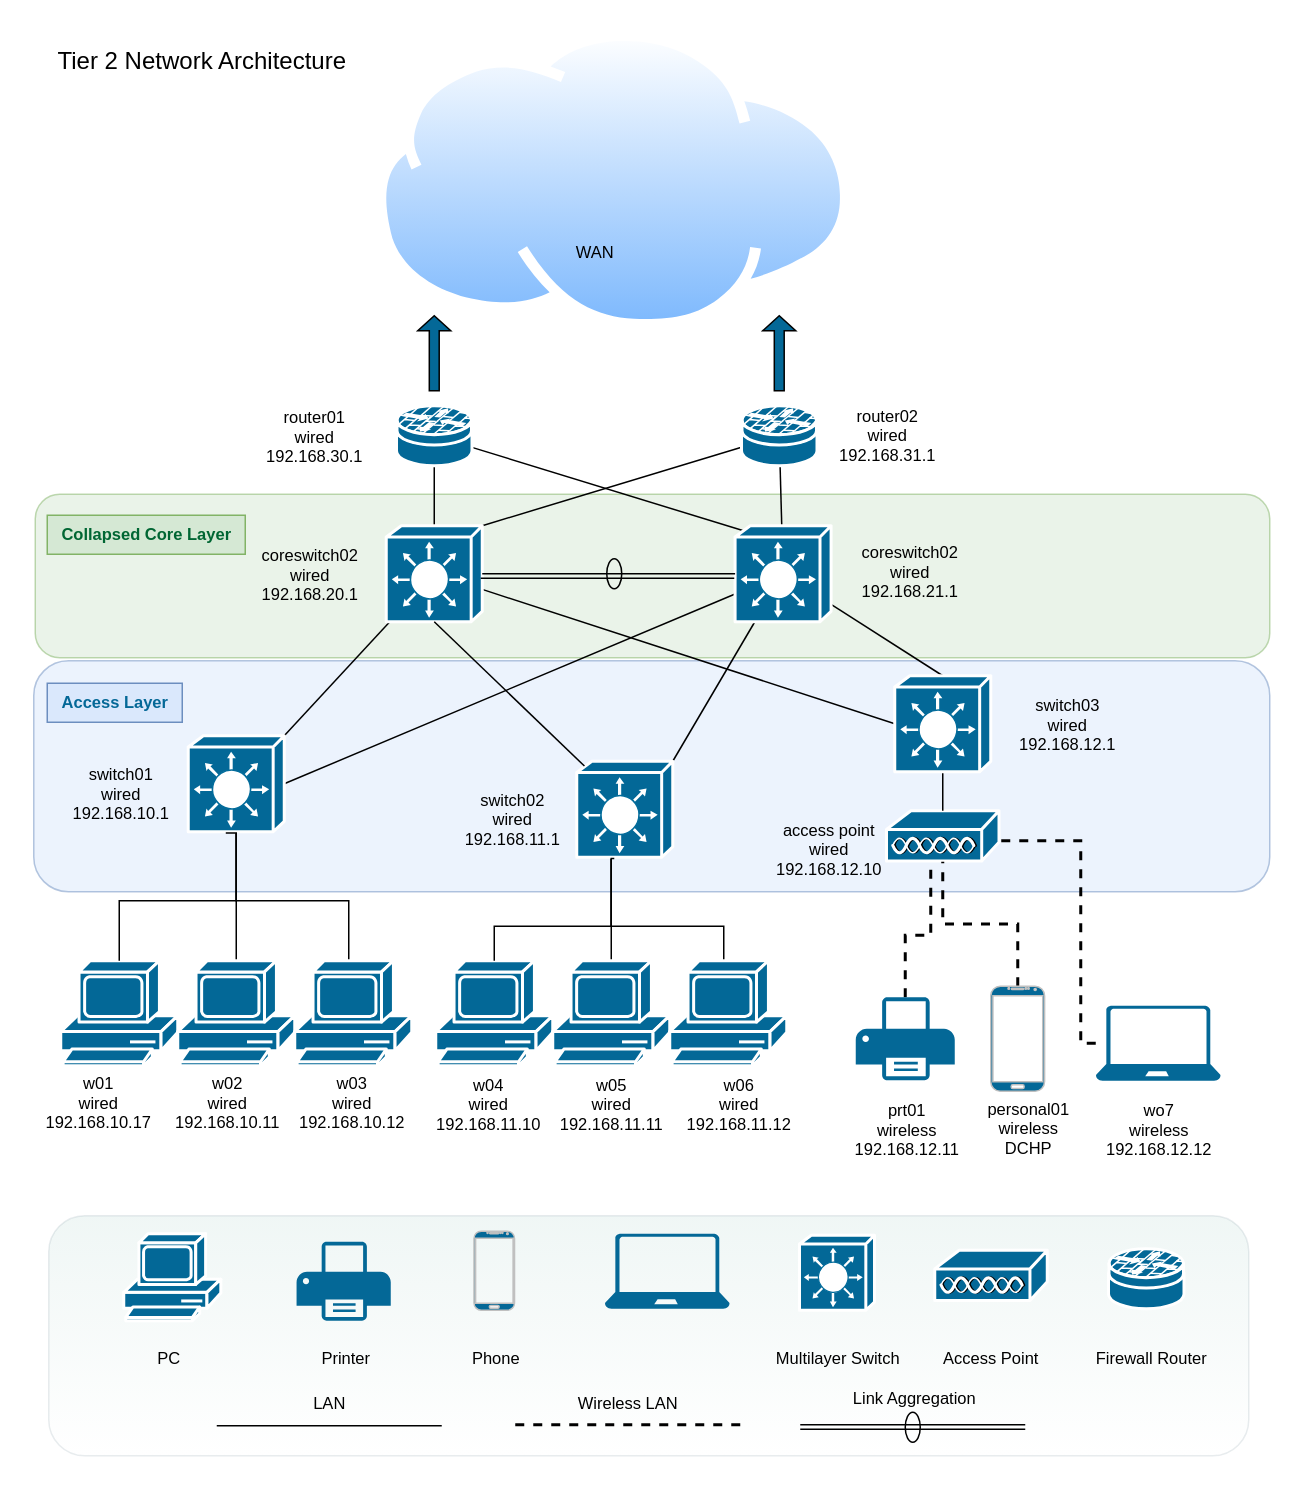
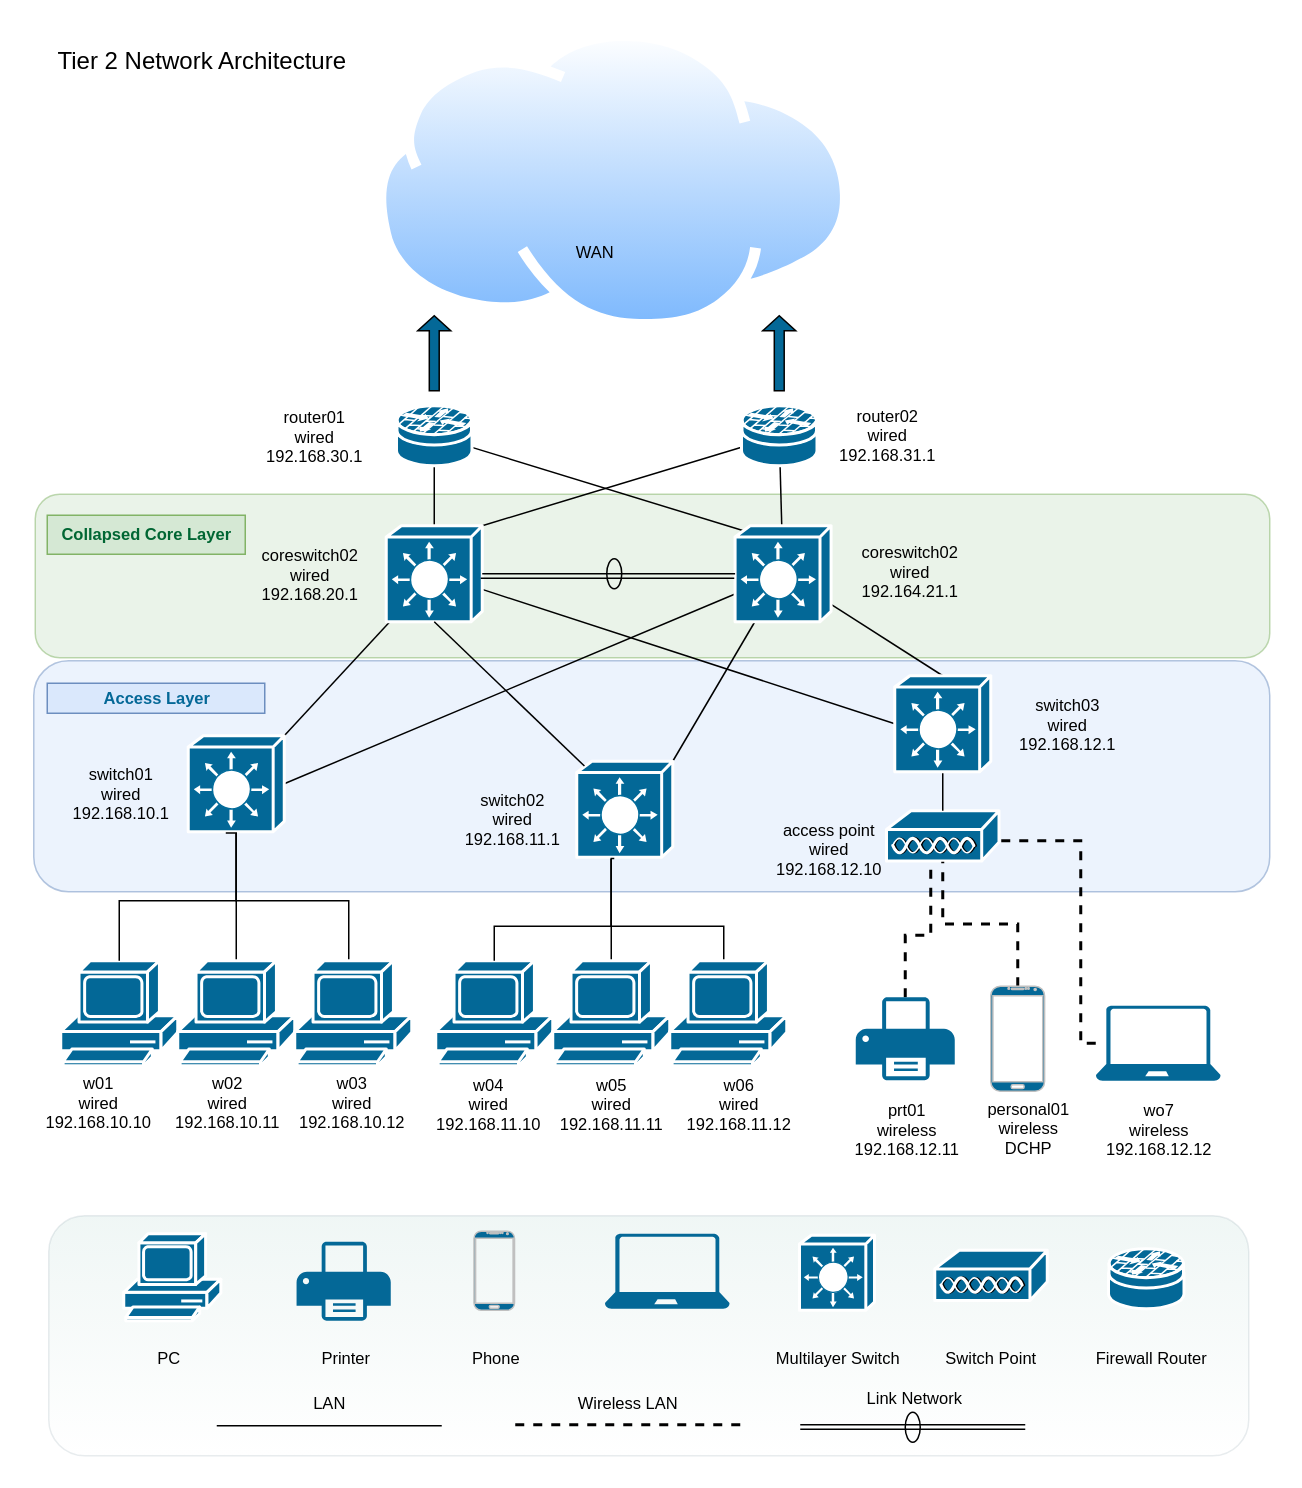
(911, 572) -> (911, 572)
(115, 703) -> (156, 698)
(99, 1103) -> (99, 1103)
(992, 1358) -> (992, 1358)
(915, 1399) -> (915, 1399)
